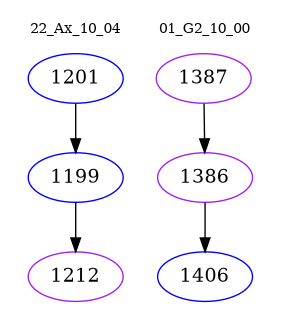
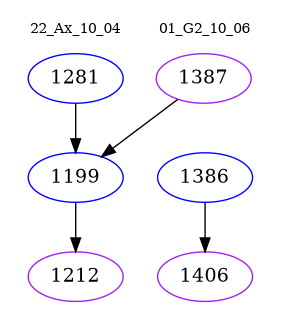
(205, 30) -> (205, 30)
(76, 78) -> (76, 78)
(204, 121) -> (155, 117)
(205, 178) -> (205, 178)
(205, 277) -> (205, 277)
